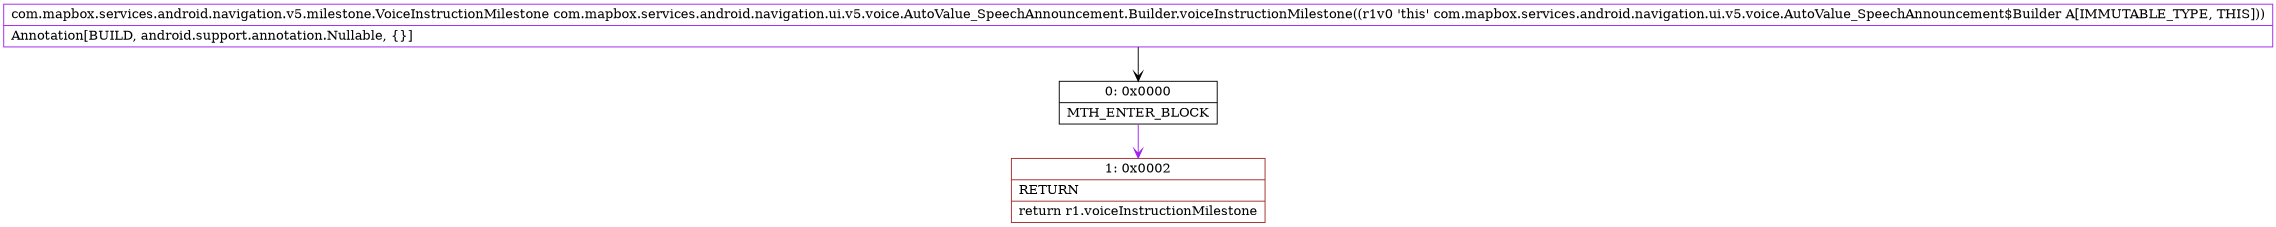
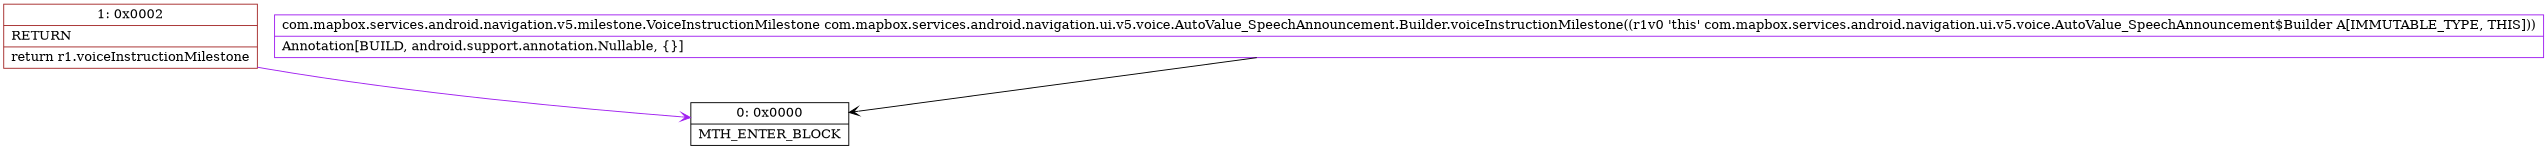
(1138, 137) -> (469, 97)
